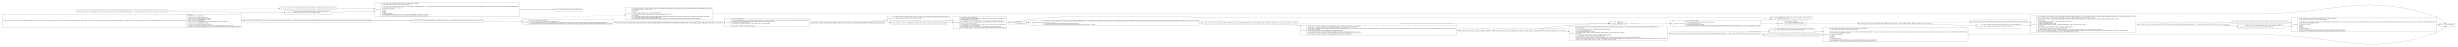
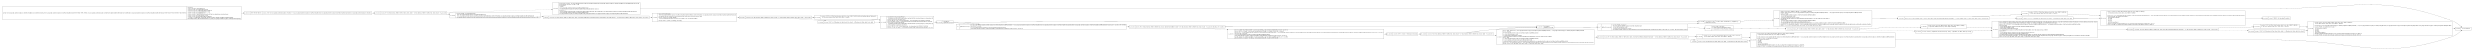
none -> (1823, 18)
